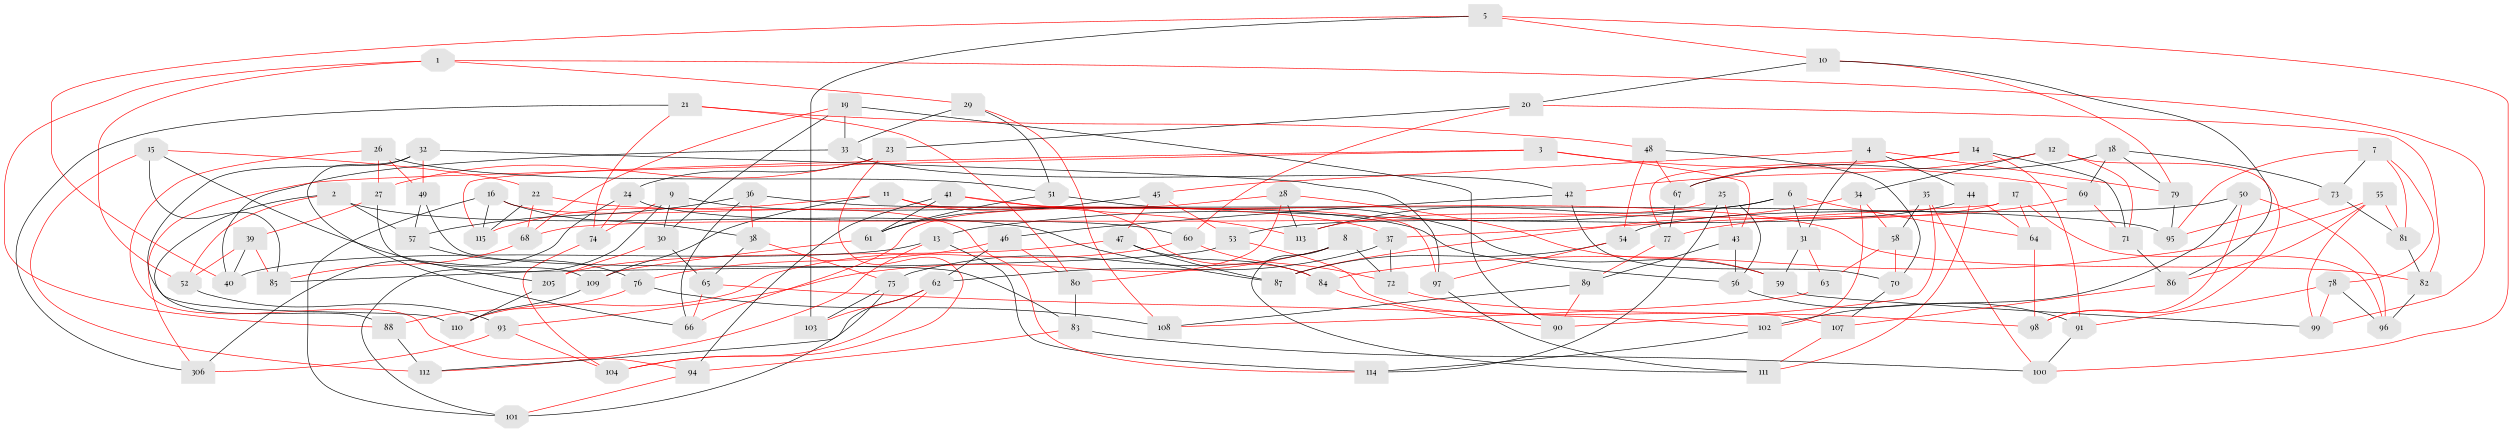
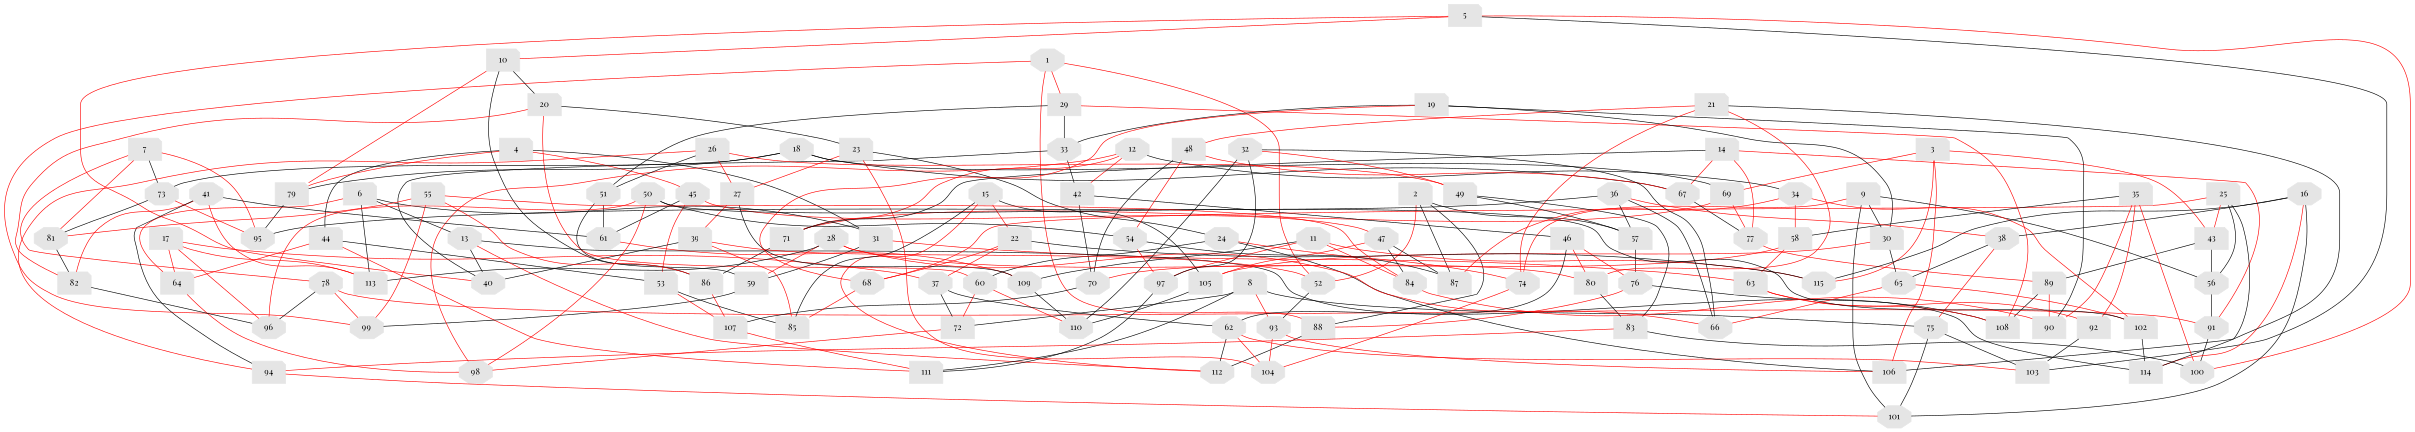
(549, 283) -> (1206, 283)
none -> (2094, 328)
(198, 372) -> (1889, 372)
